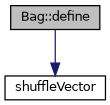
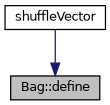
(55, 46) -> (55, 46)
